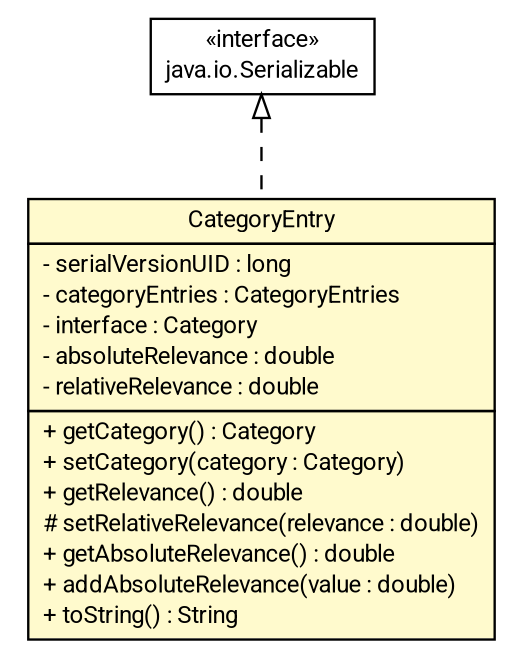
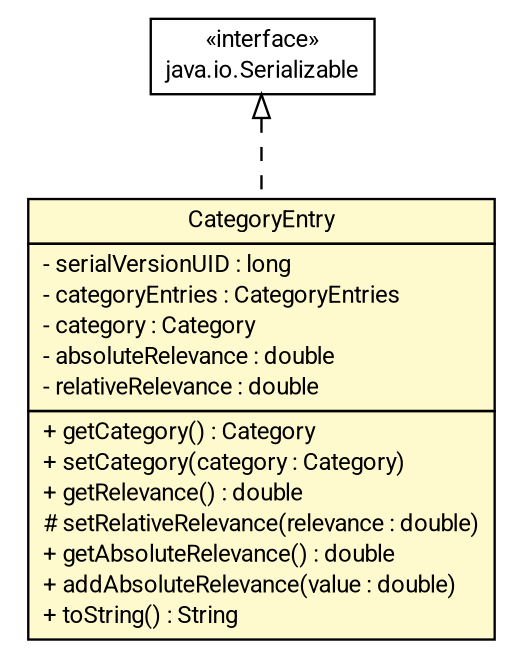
(151, 326) -> (150, 326)
